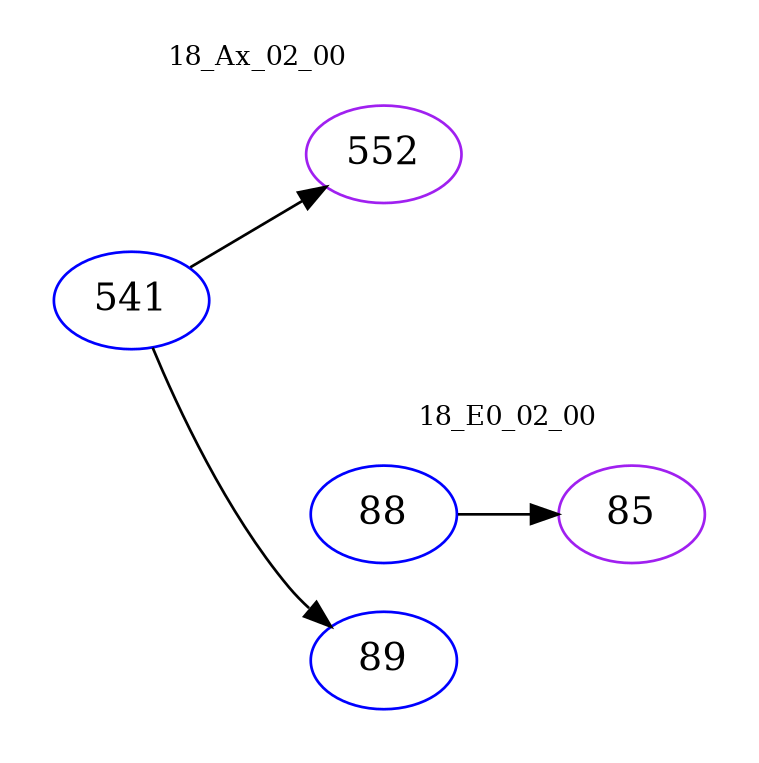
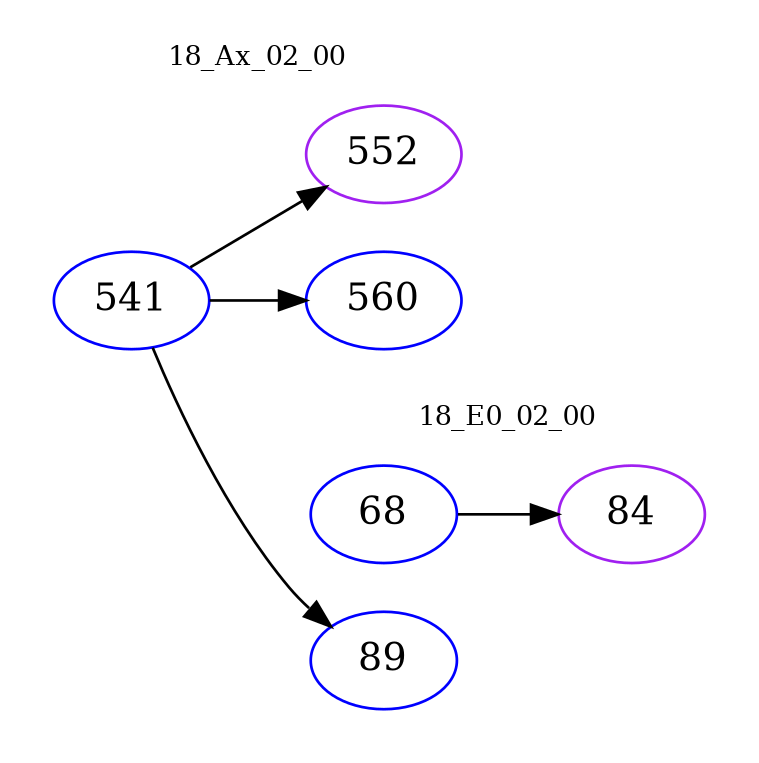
none -> (384, 300)
(384, 514) -> (384, 514)
(632, 514) -> (632, 514)
